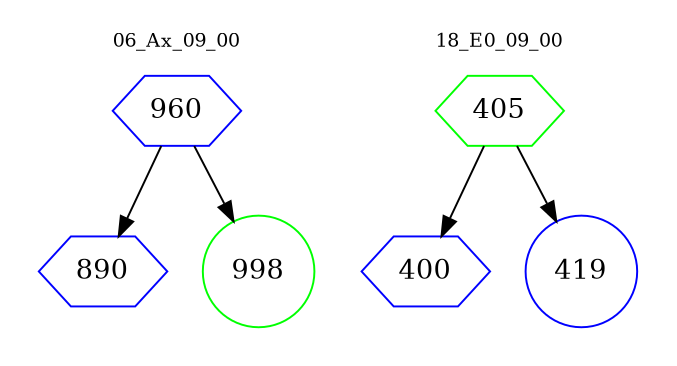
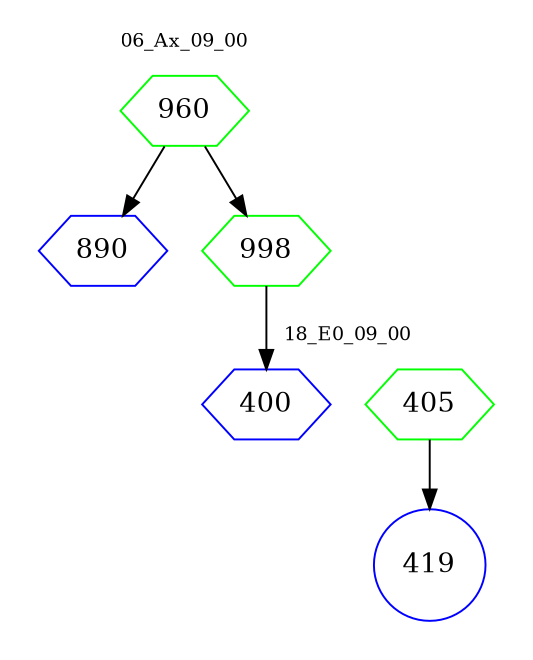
(177, 111) -> (185, 111)
(467, 182) -> (266, 329)
(259, 271) -> (266, 251)
